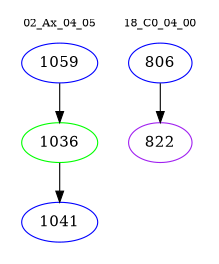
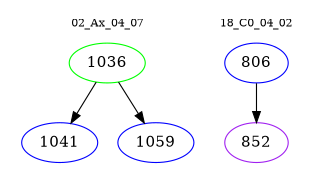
(60, 24) -> (108, 24)
(160, 24) -> (256, 24)
(60, 97) -> (128, 98)
(160, 143) -> (256, 143)
